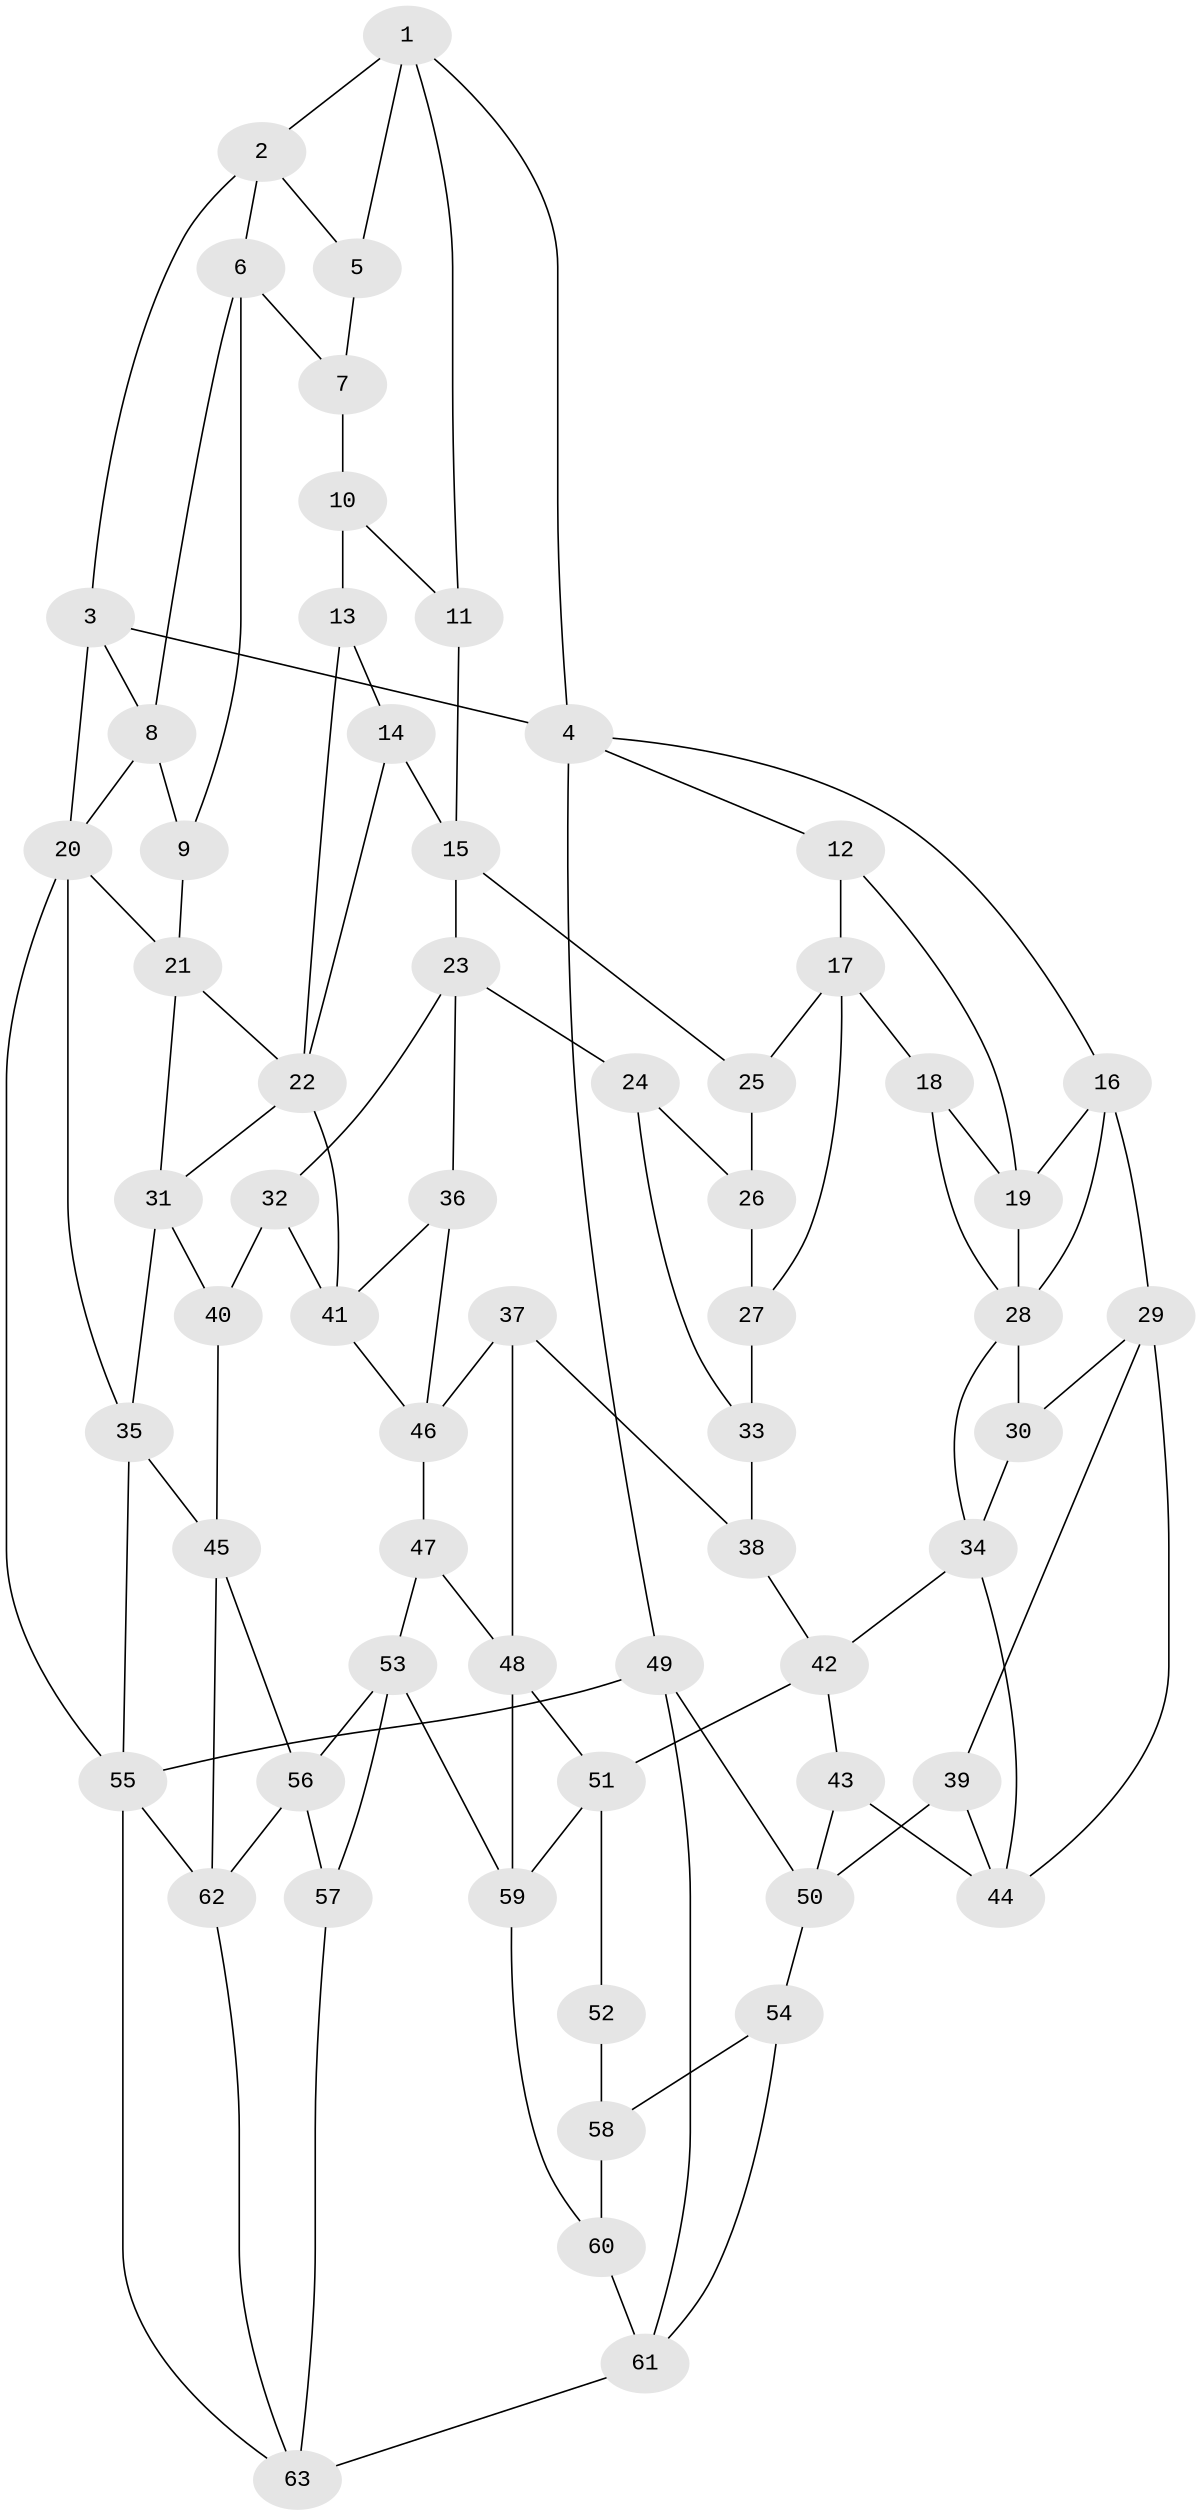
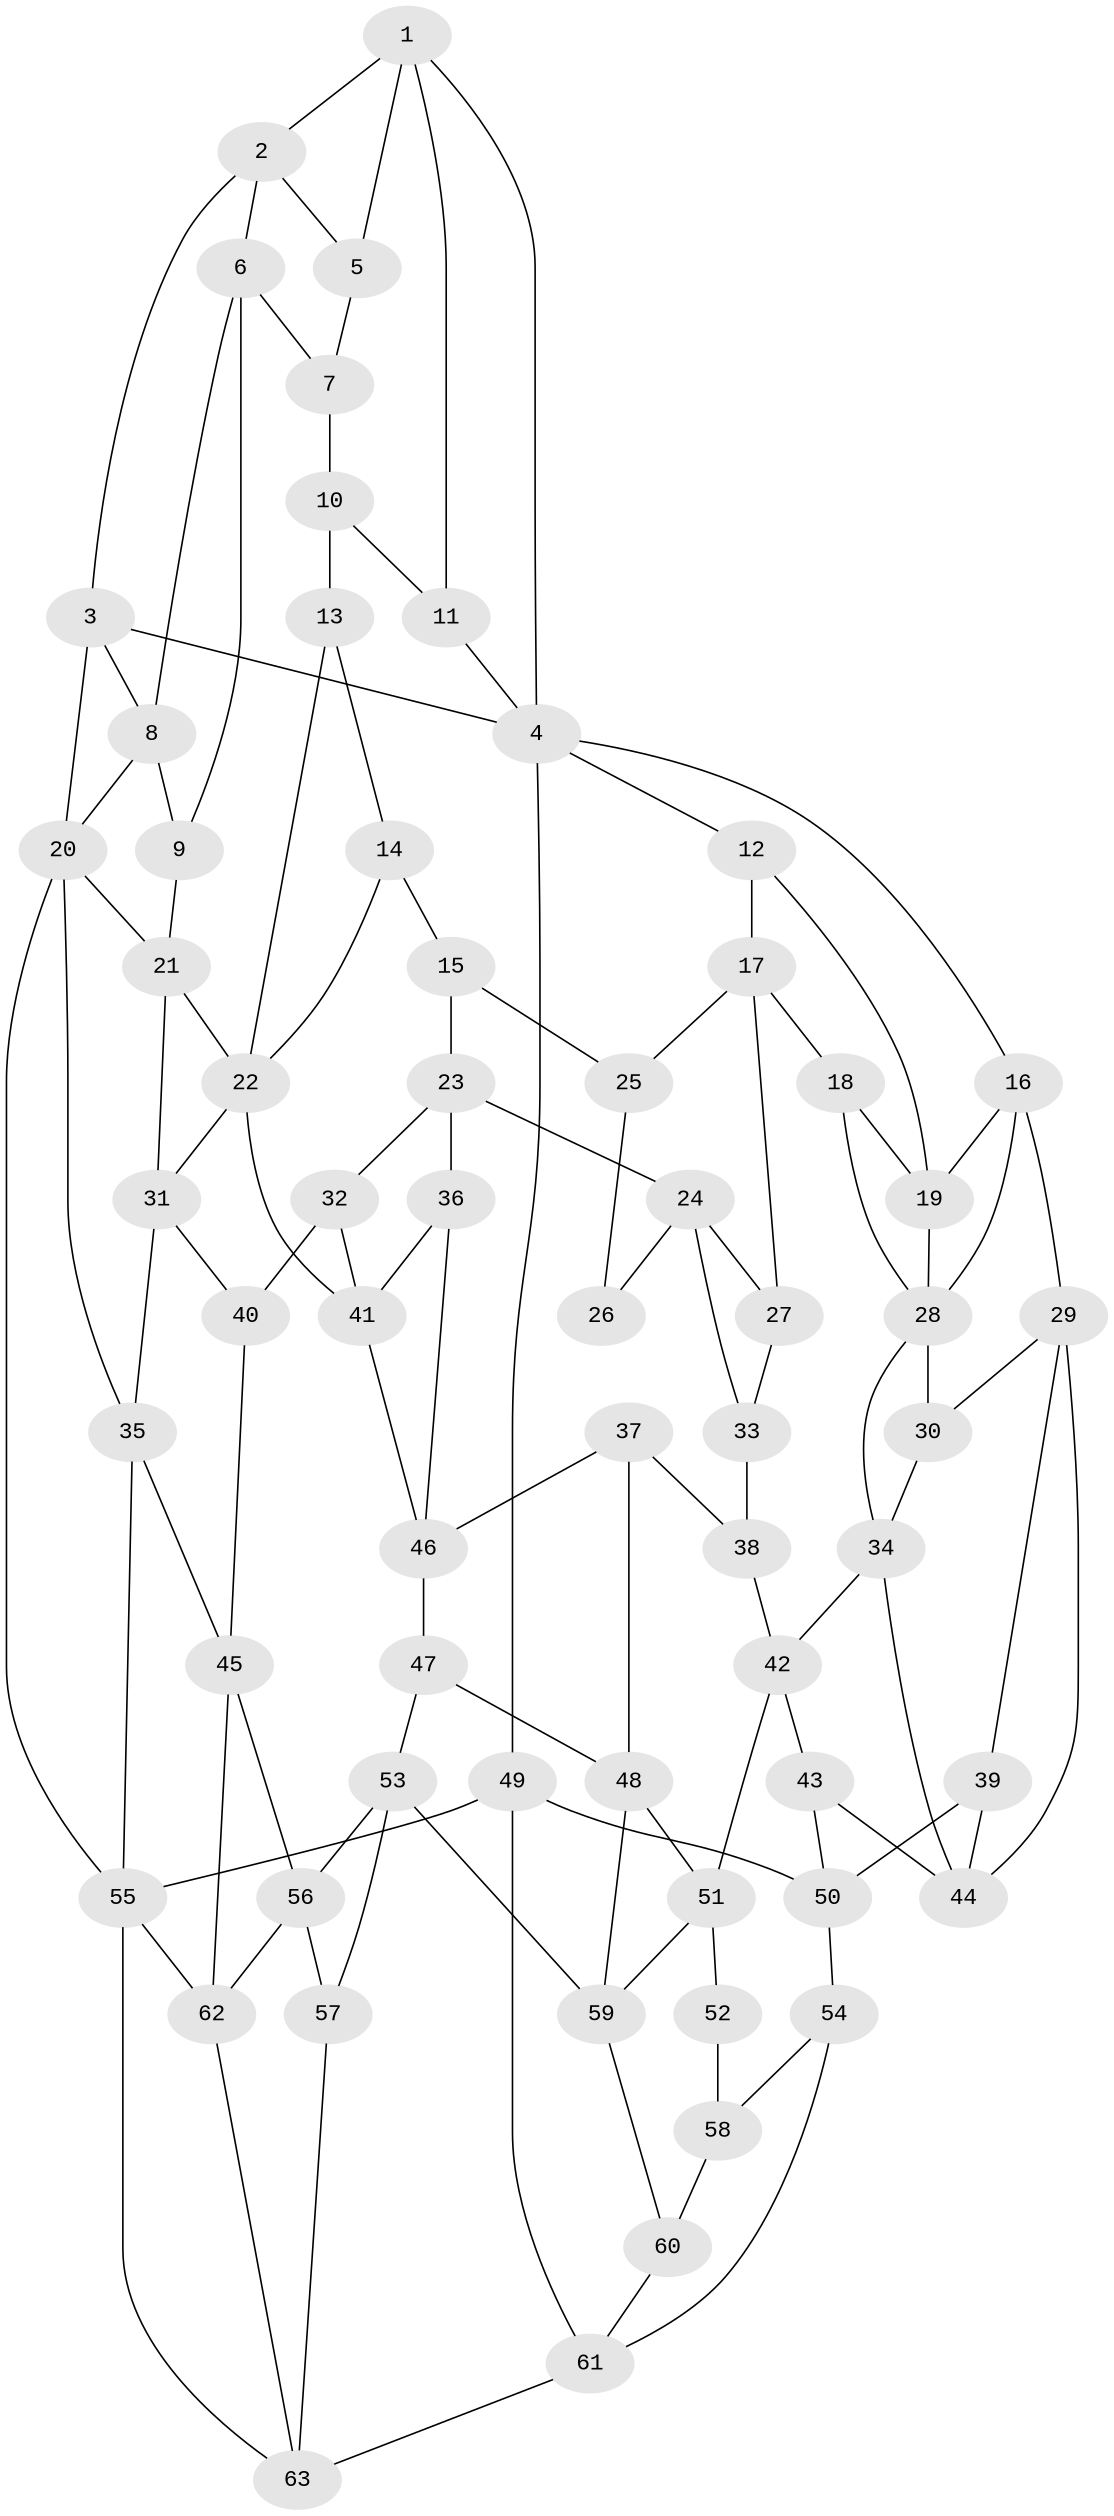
(458, 734) -> (491, 676)
(752, 1258) -> (735, 1258)
